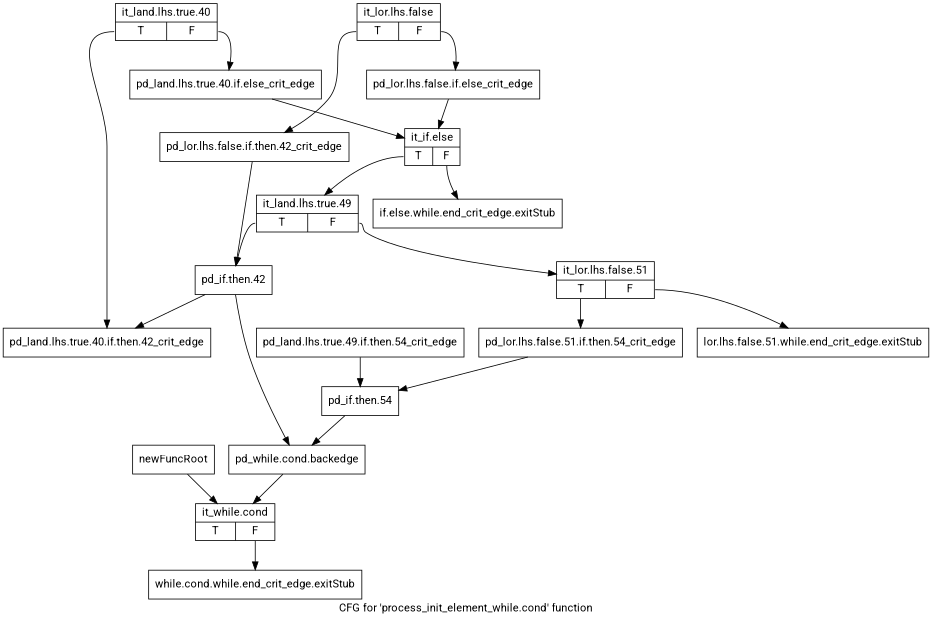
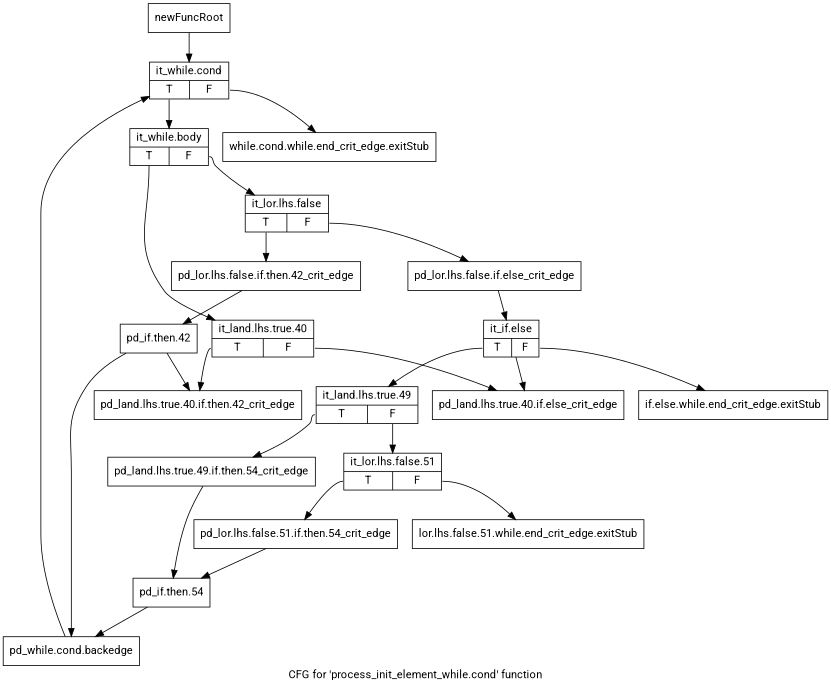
(334, 117) -> (519, 370)
none -> (169, 147)
(246, 233) -> (291, 438)
